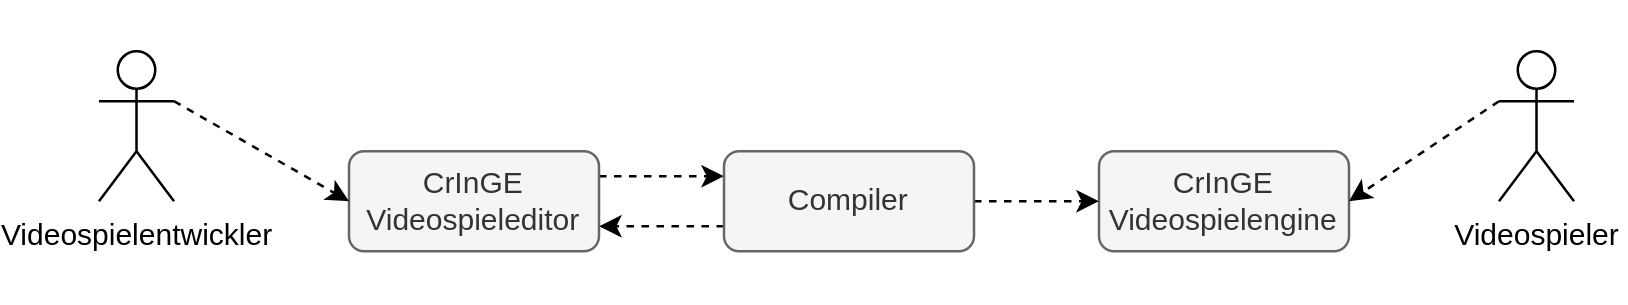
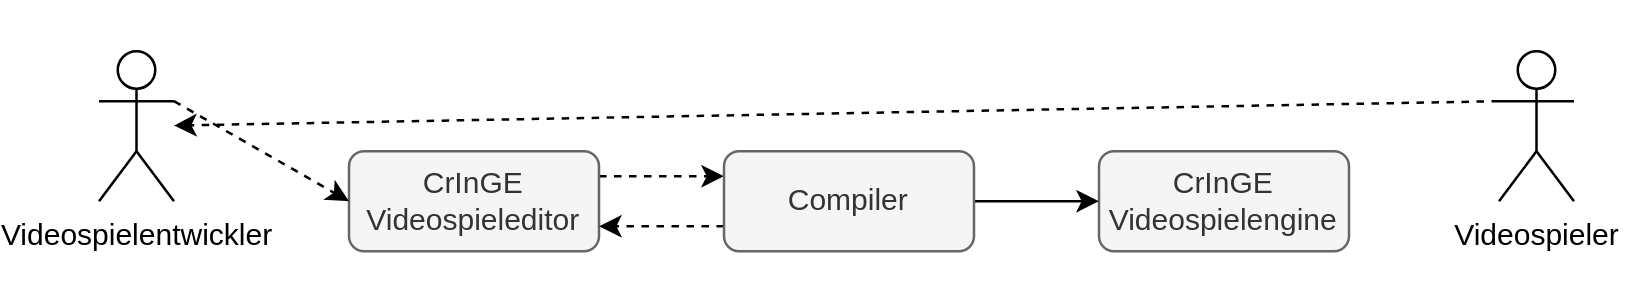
(1430, 147) -> (860, 113)
(1030, 201) -> (1030, 201)
